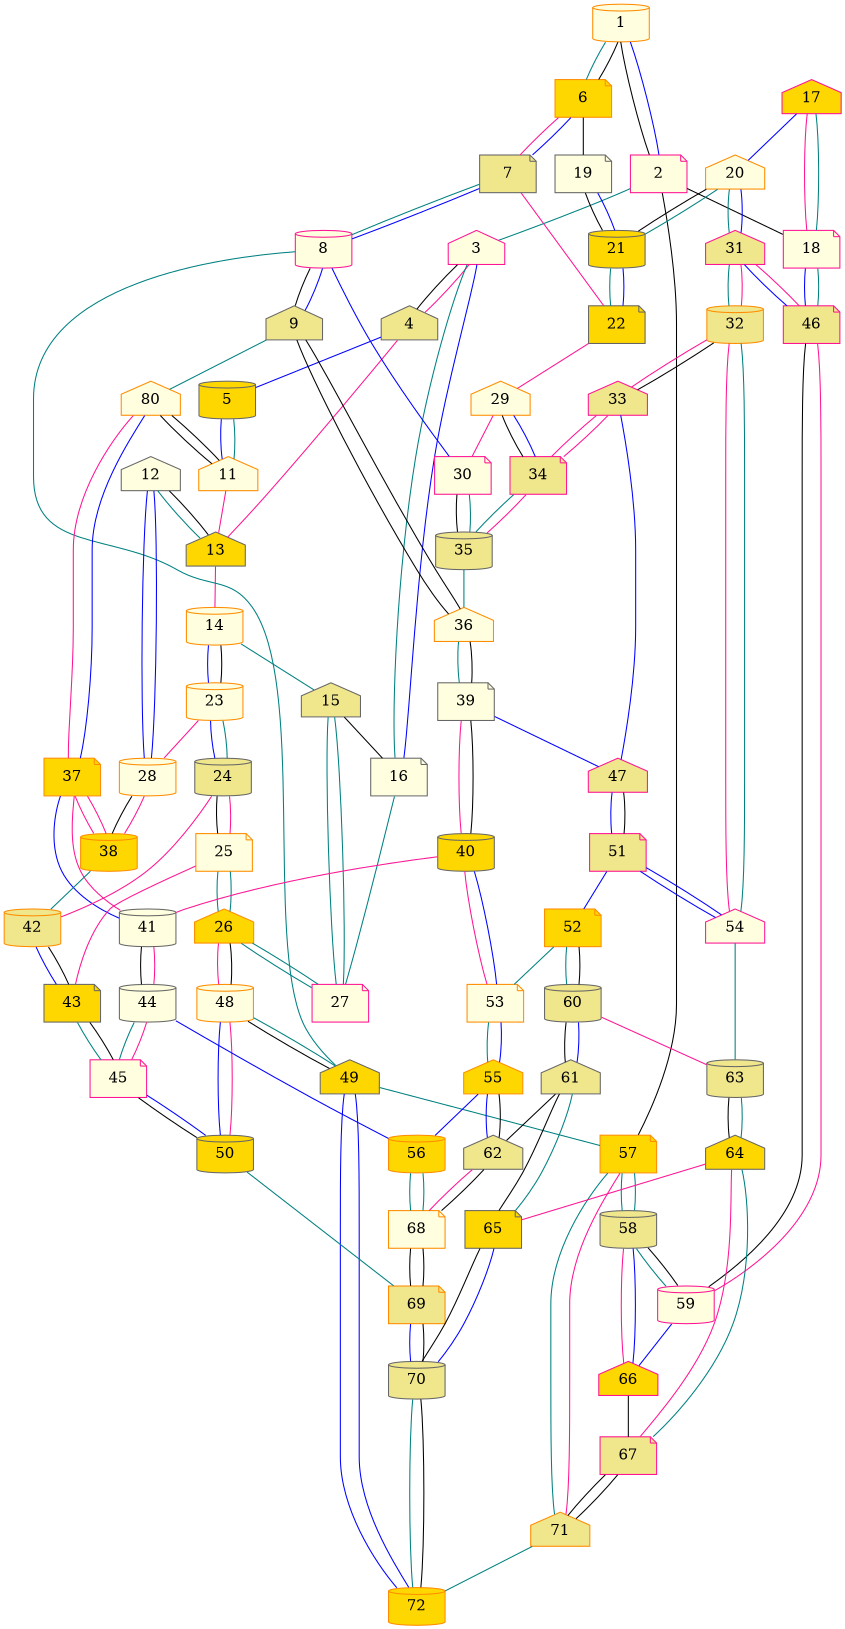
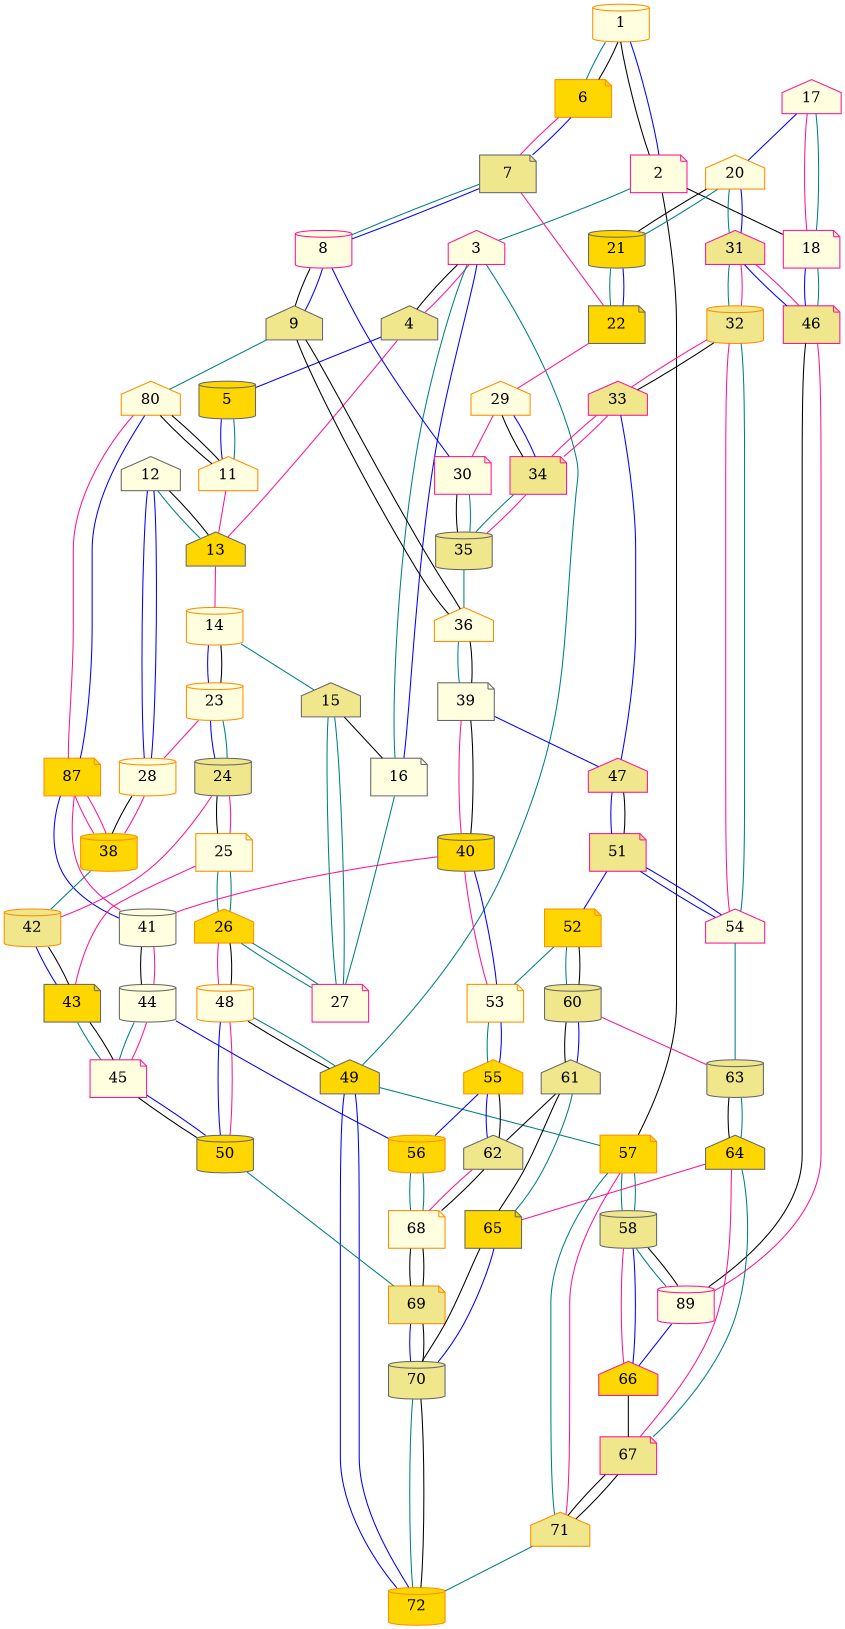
(812, 98) -> (812, 98)
(583, 174) -> none
(164, 564) -> (560, 682)
(72, 777) -> (72, 777)
(686, 1305) -> (686, 1305)
